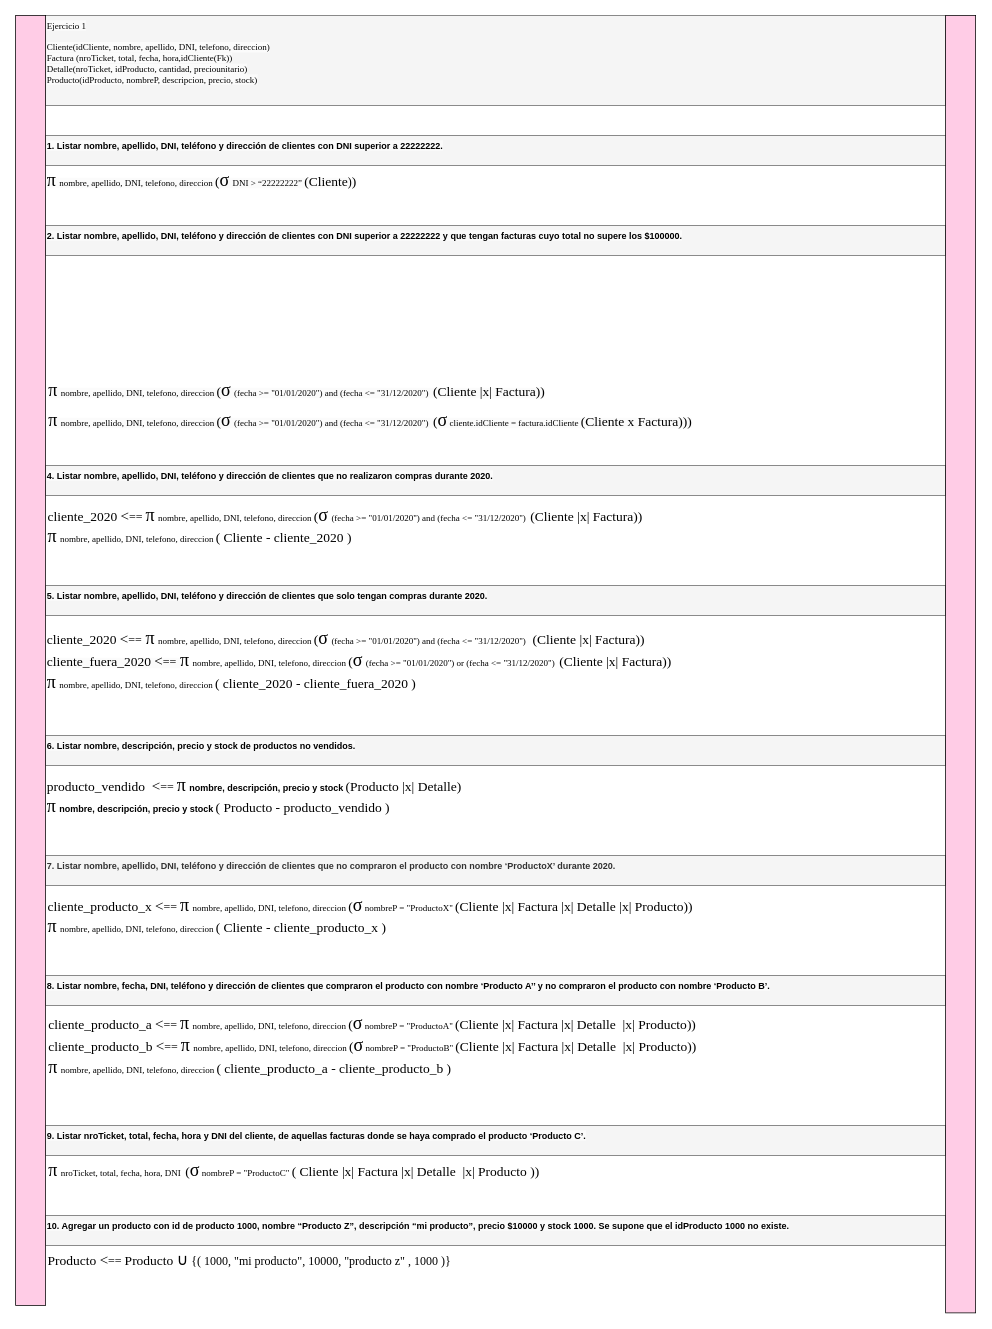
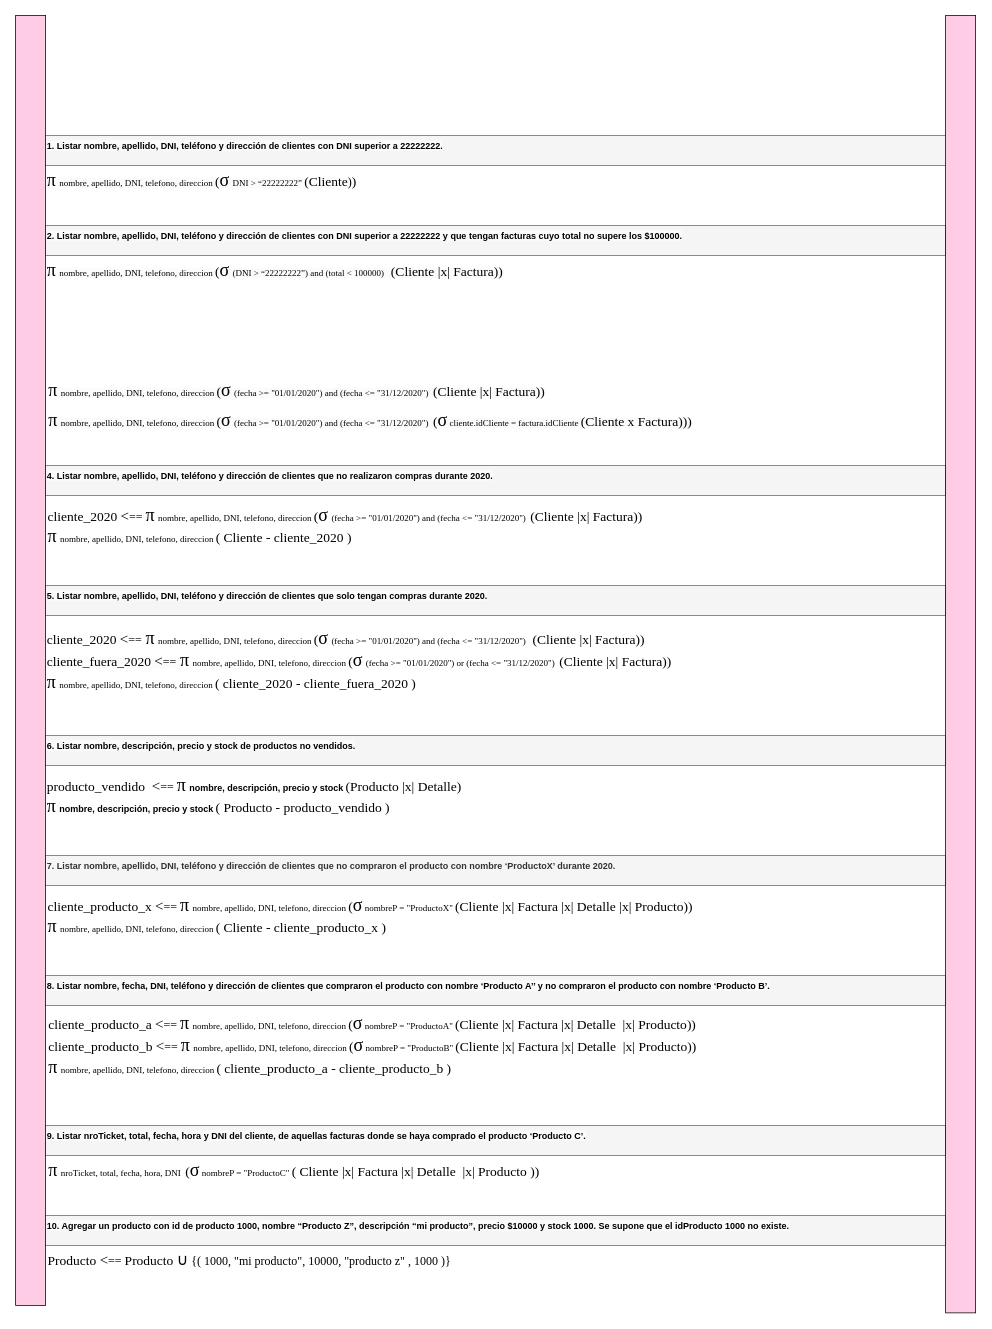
(495, 60) -> none
none -> (495, 270)
